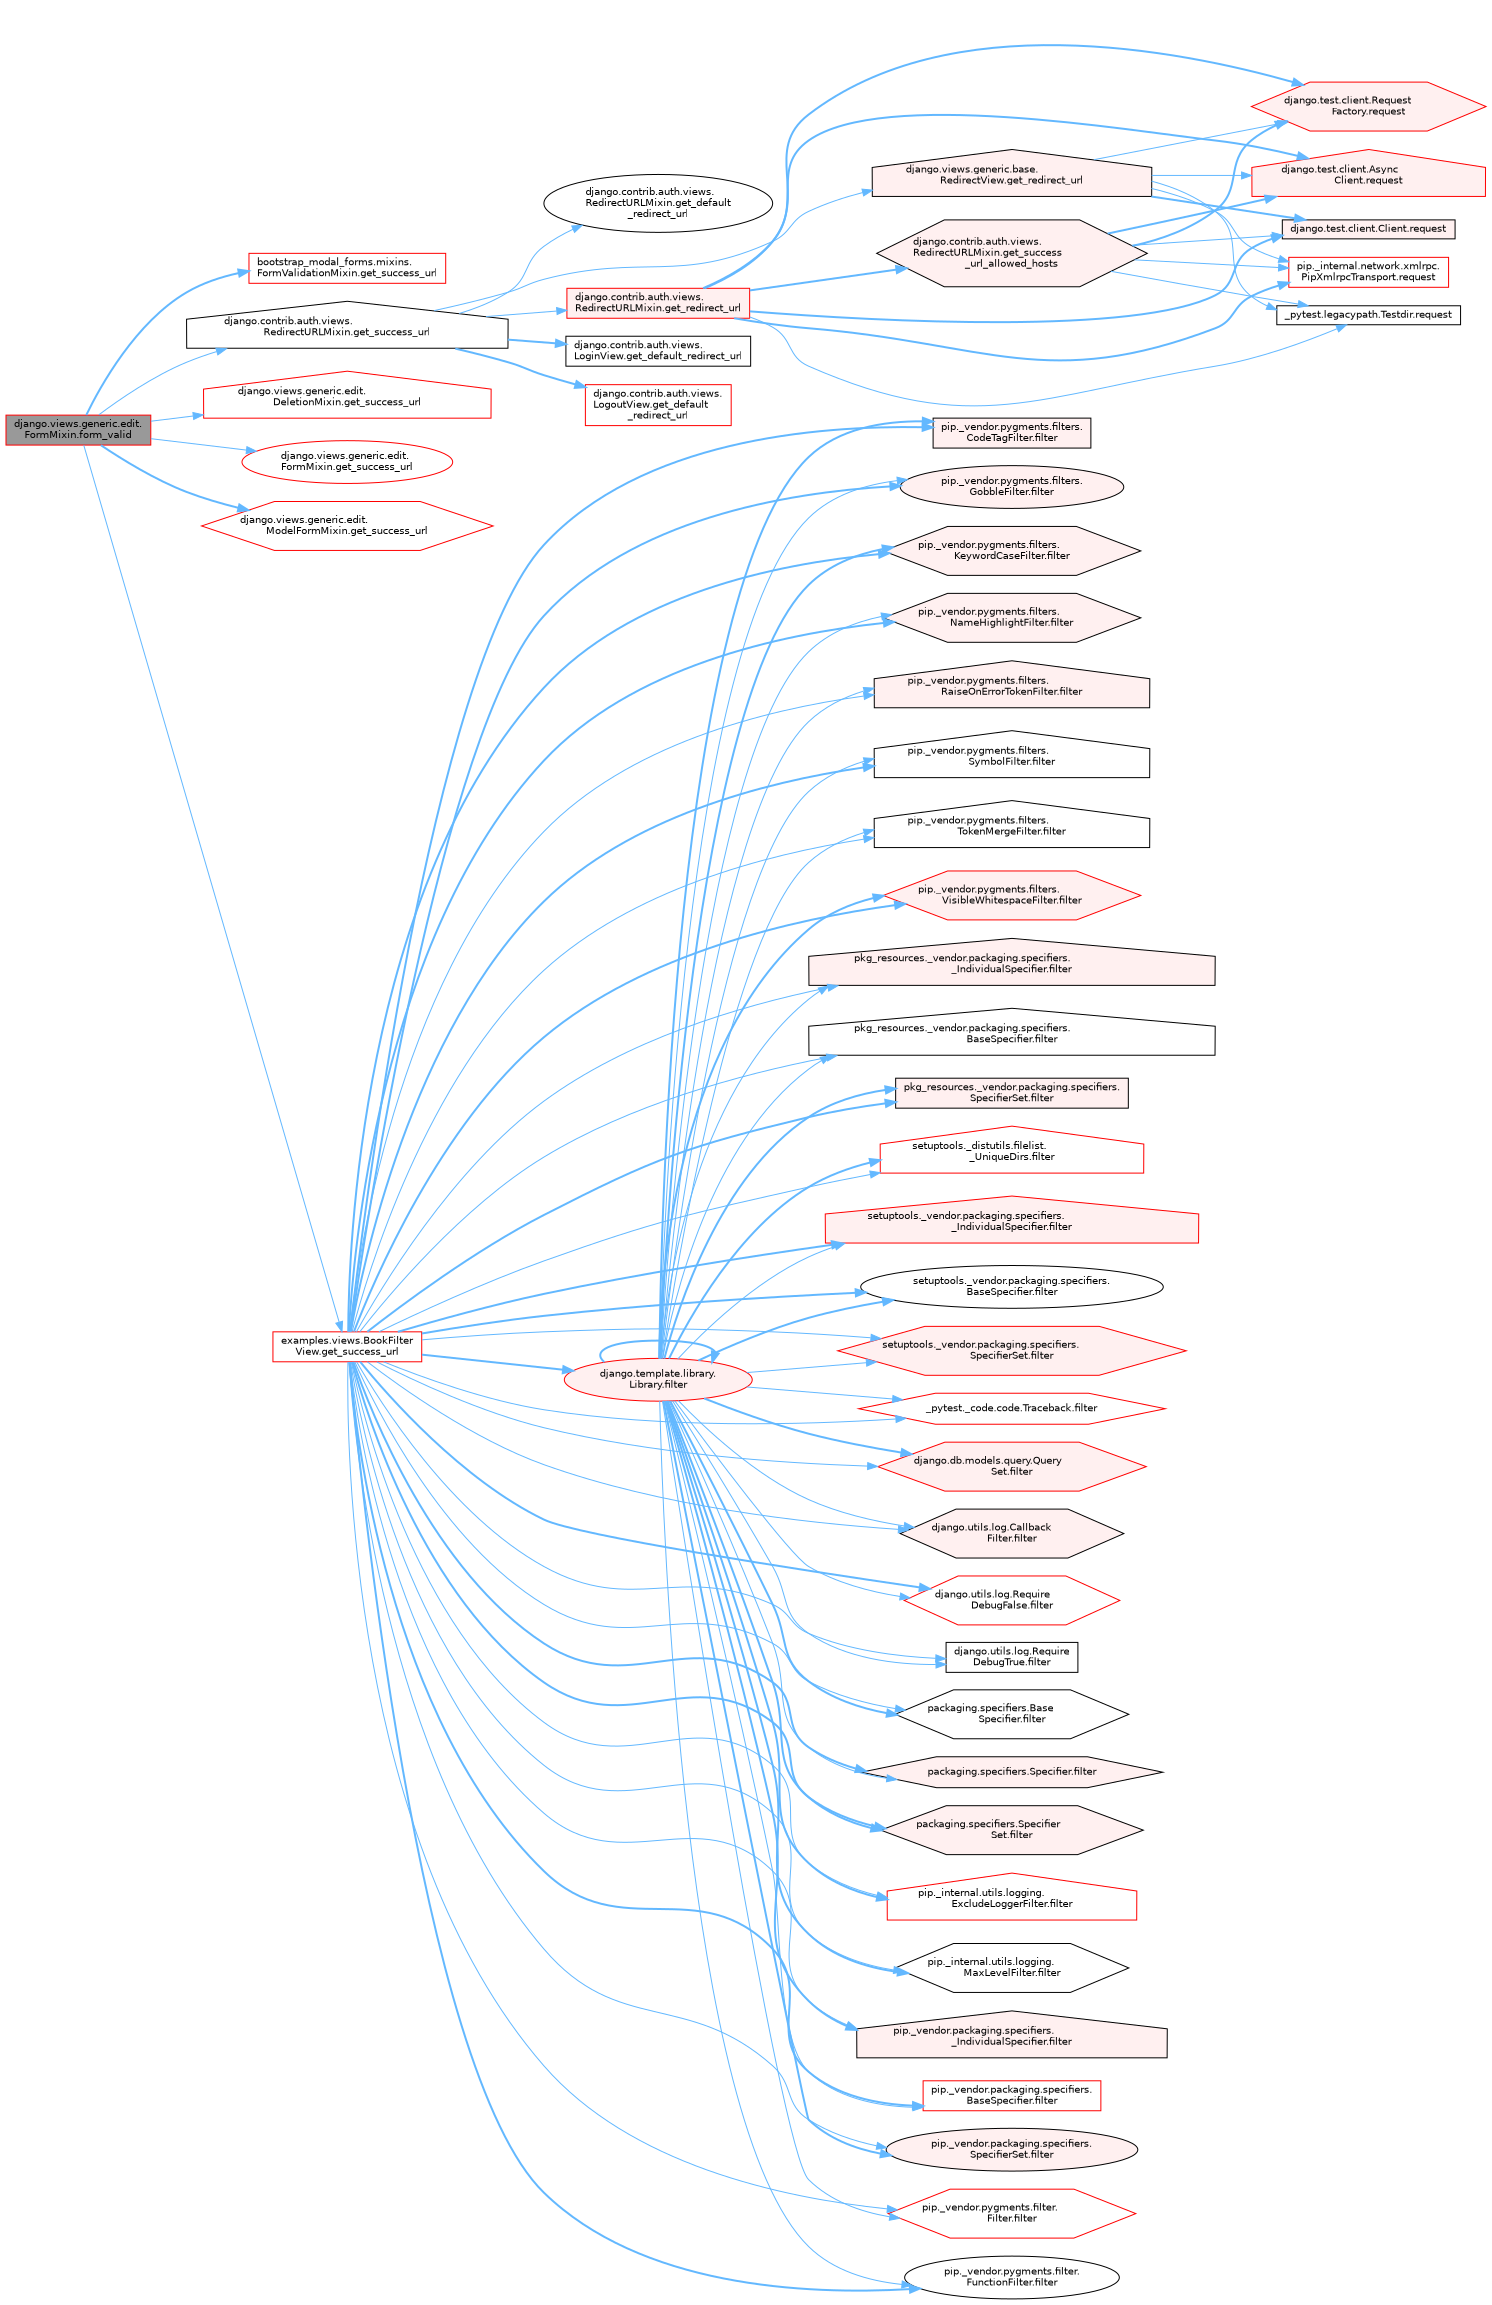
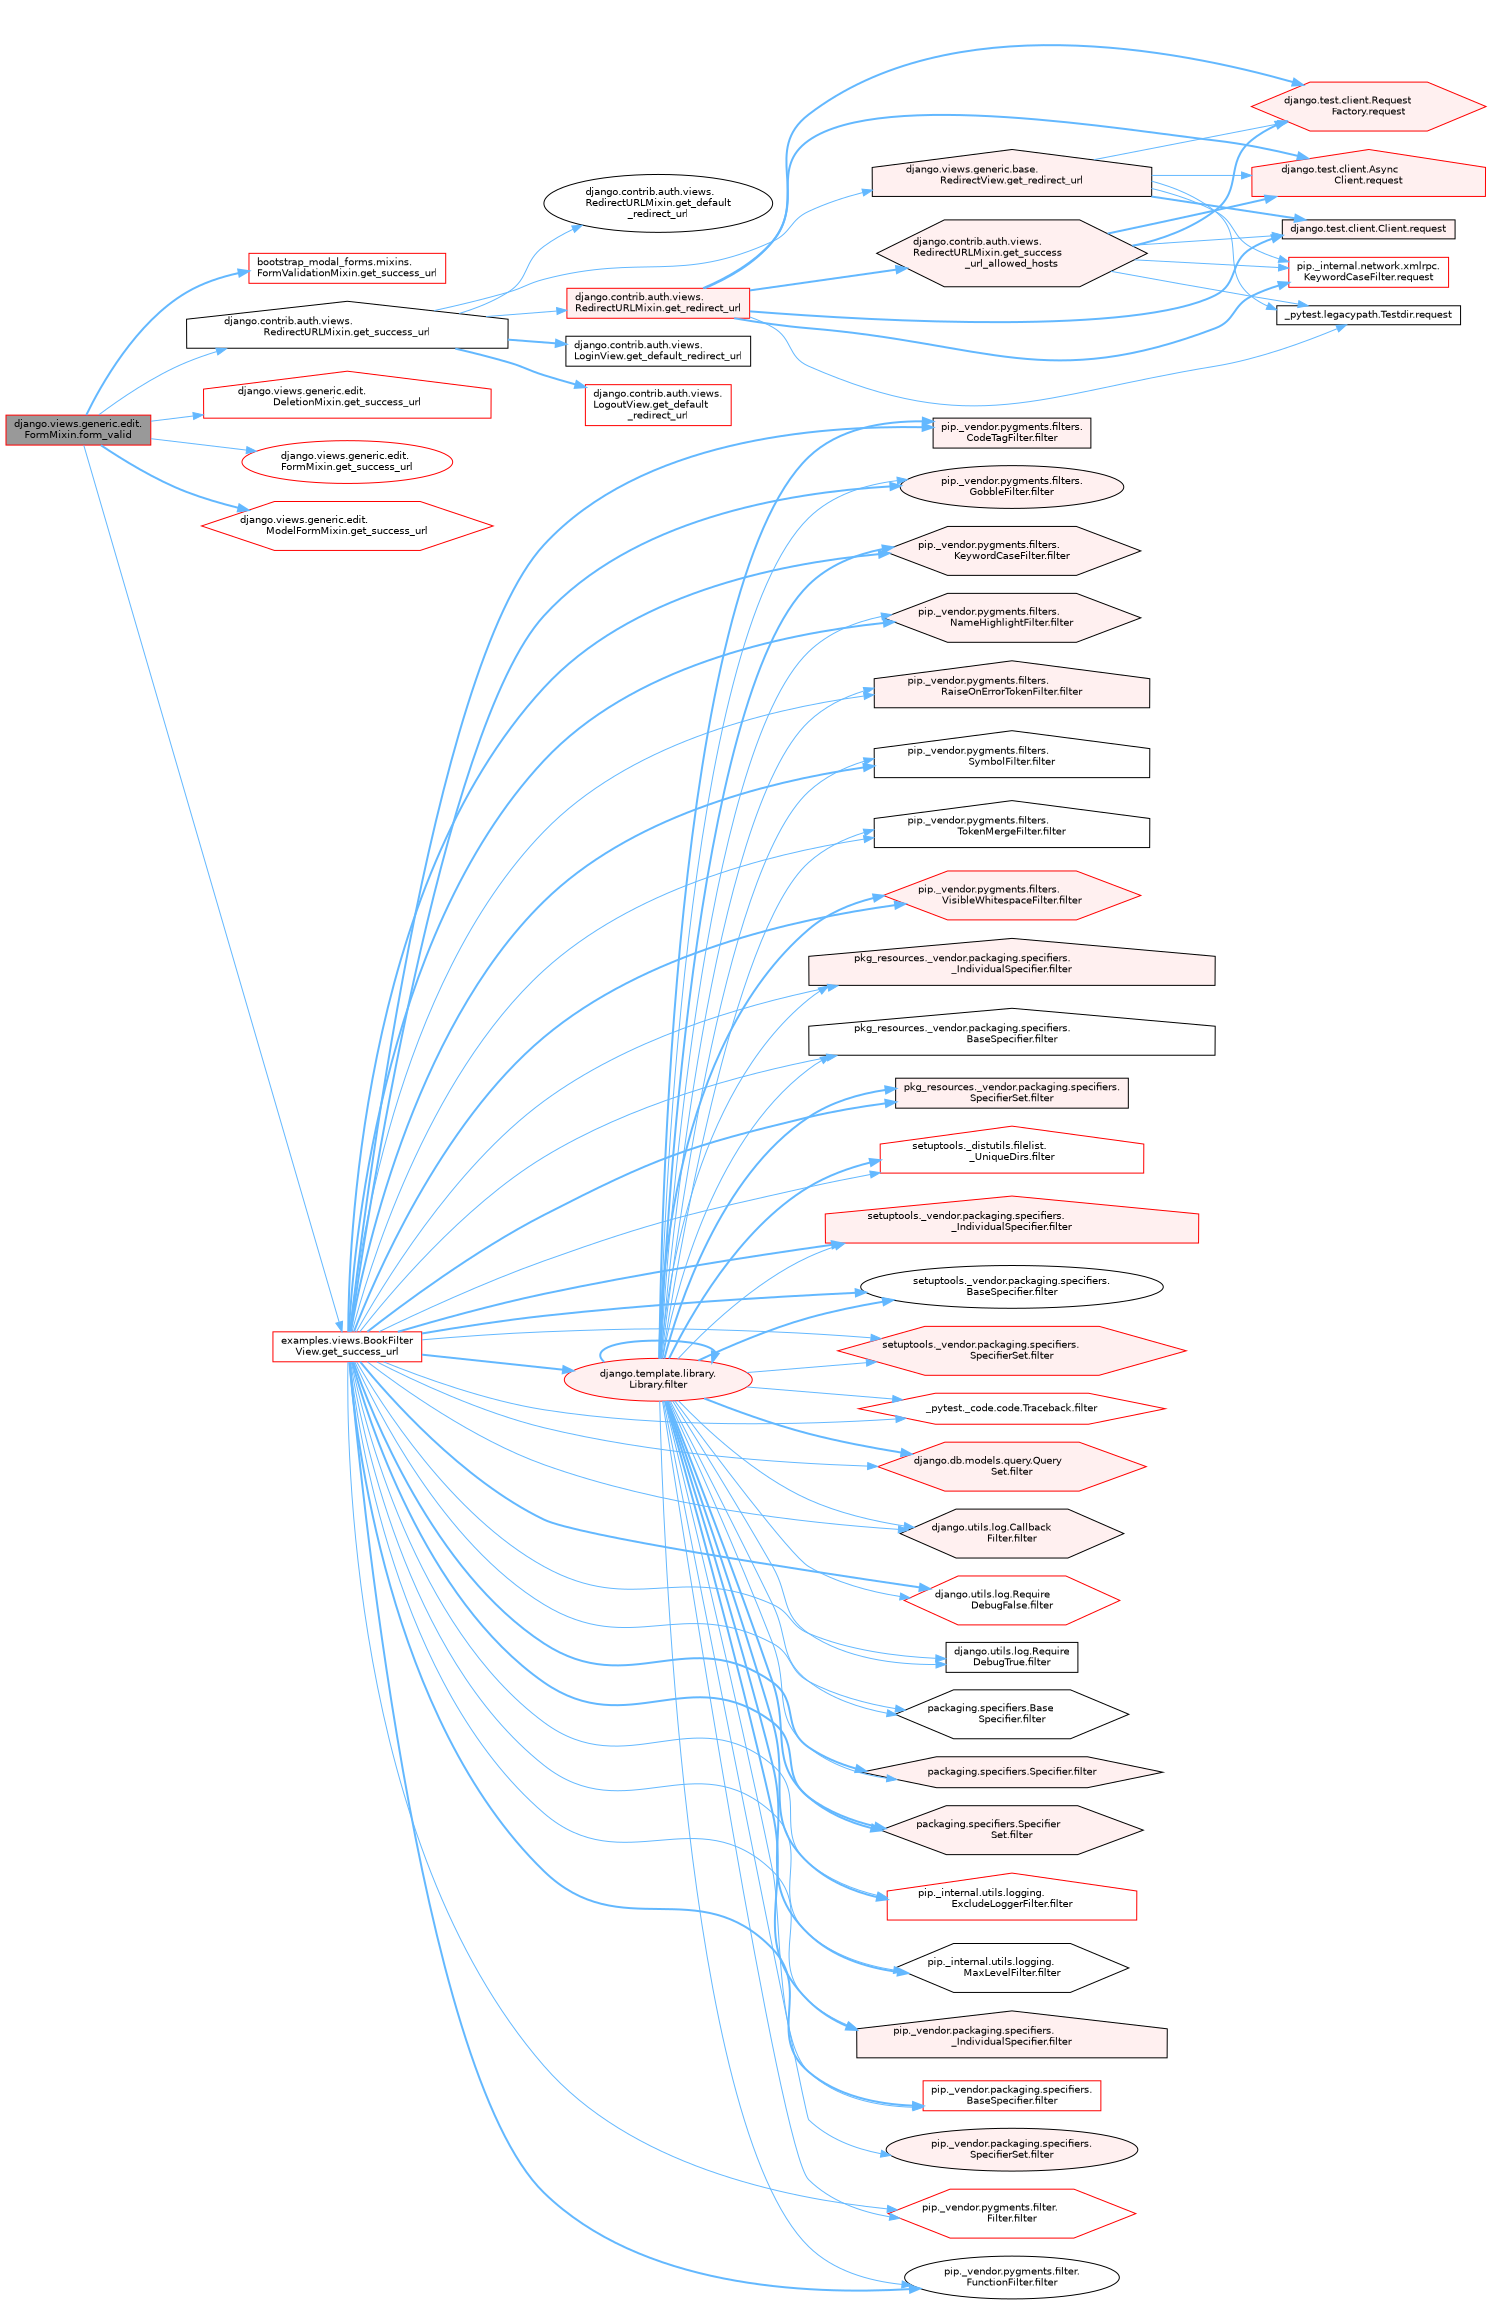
(1369, 272) -> (1369, 272)
(760, 1580) -> (760, 1580)
(743, 1800) -> (743, 1800)
(480, 1855) -> none
